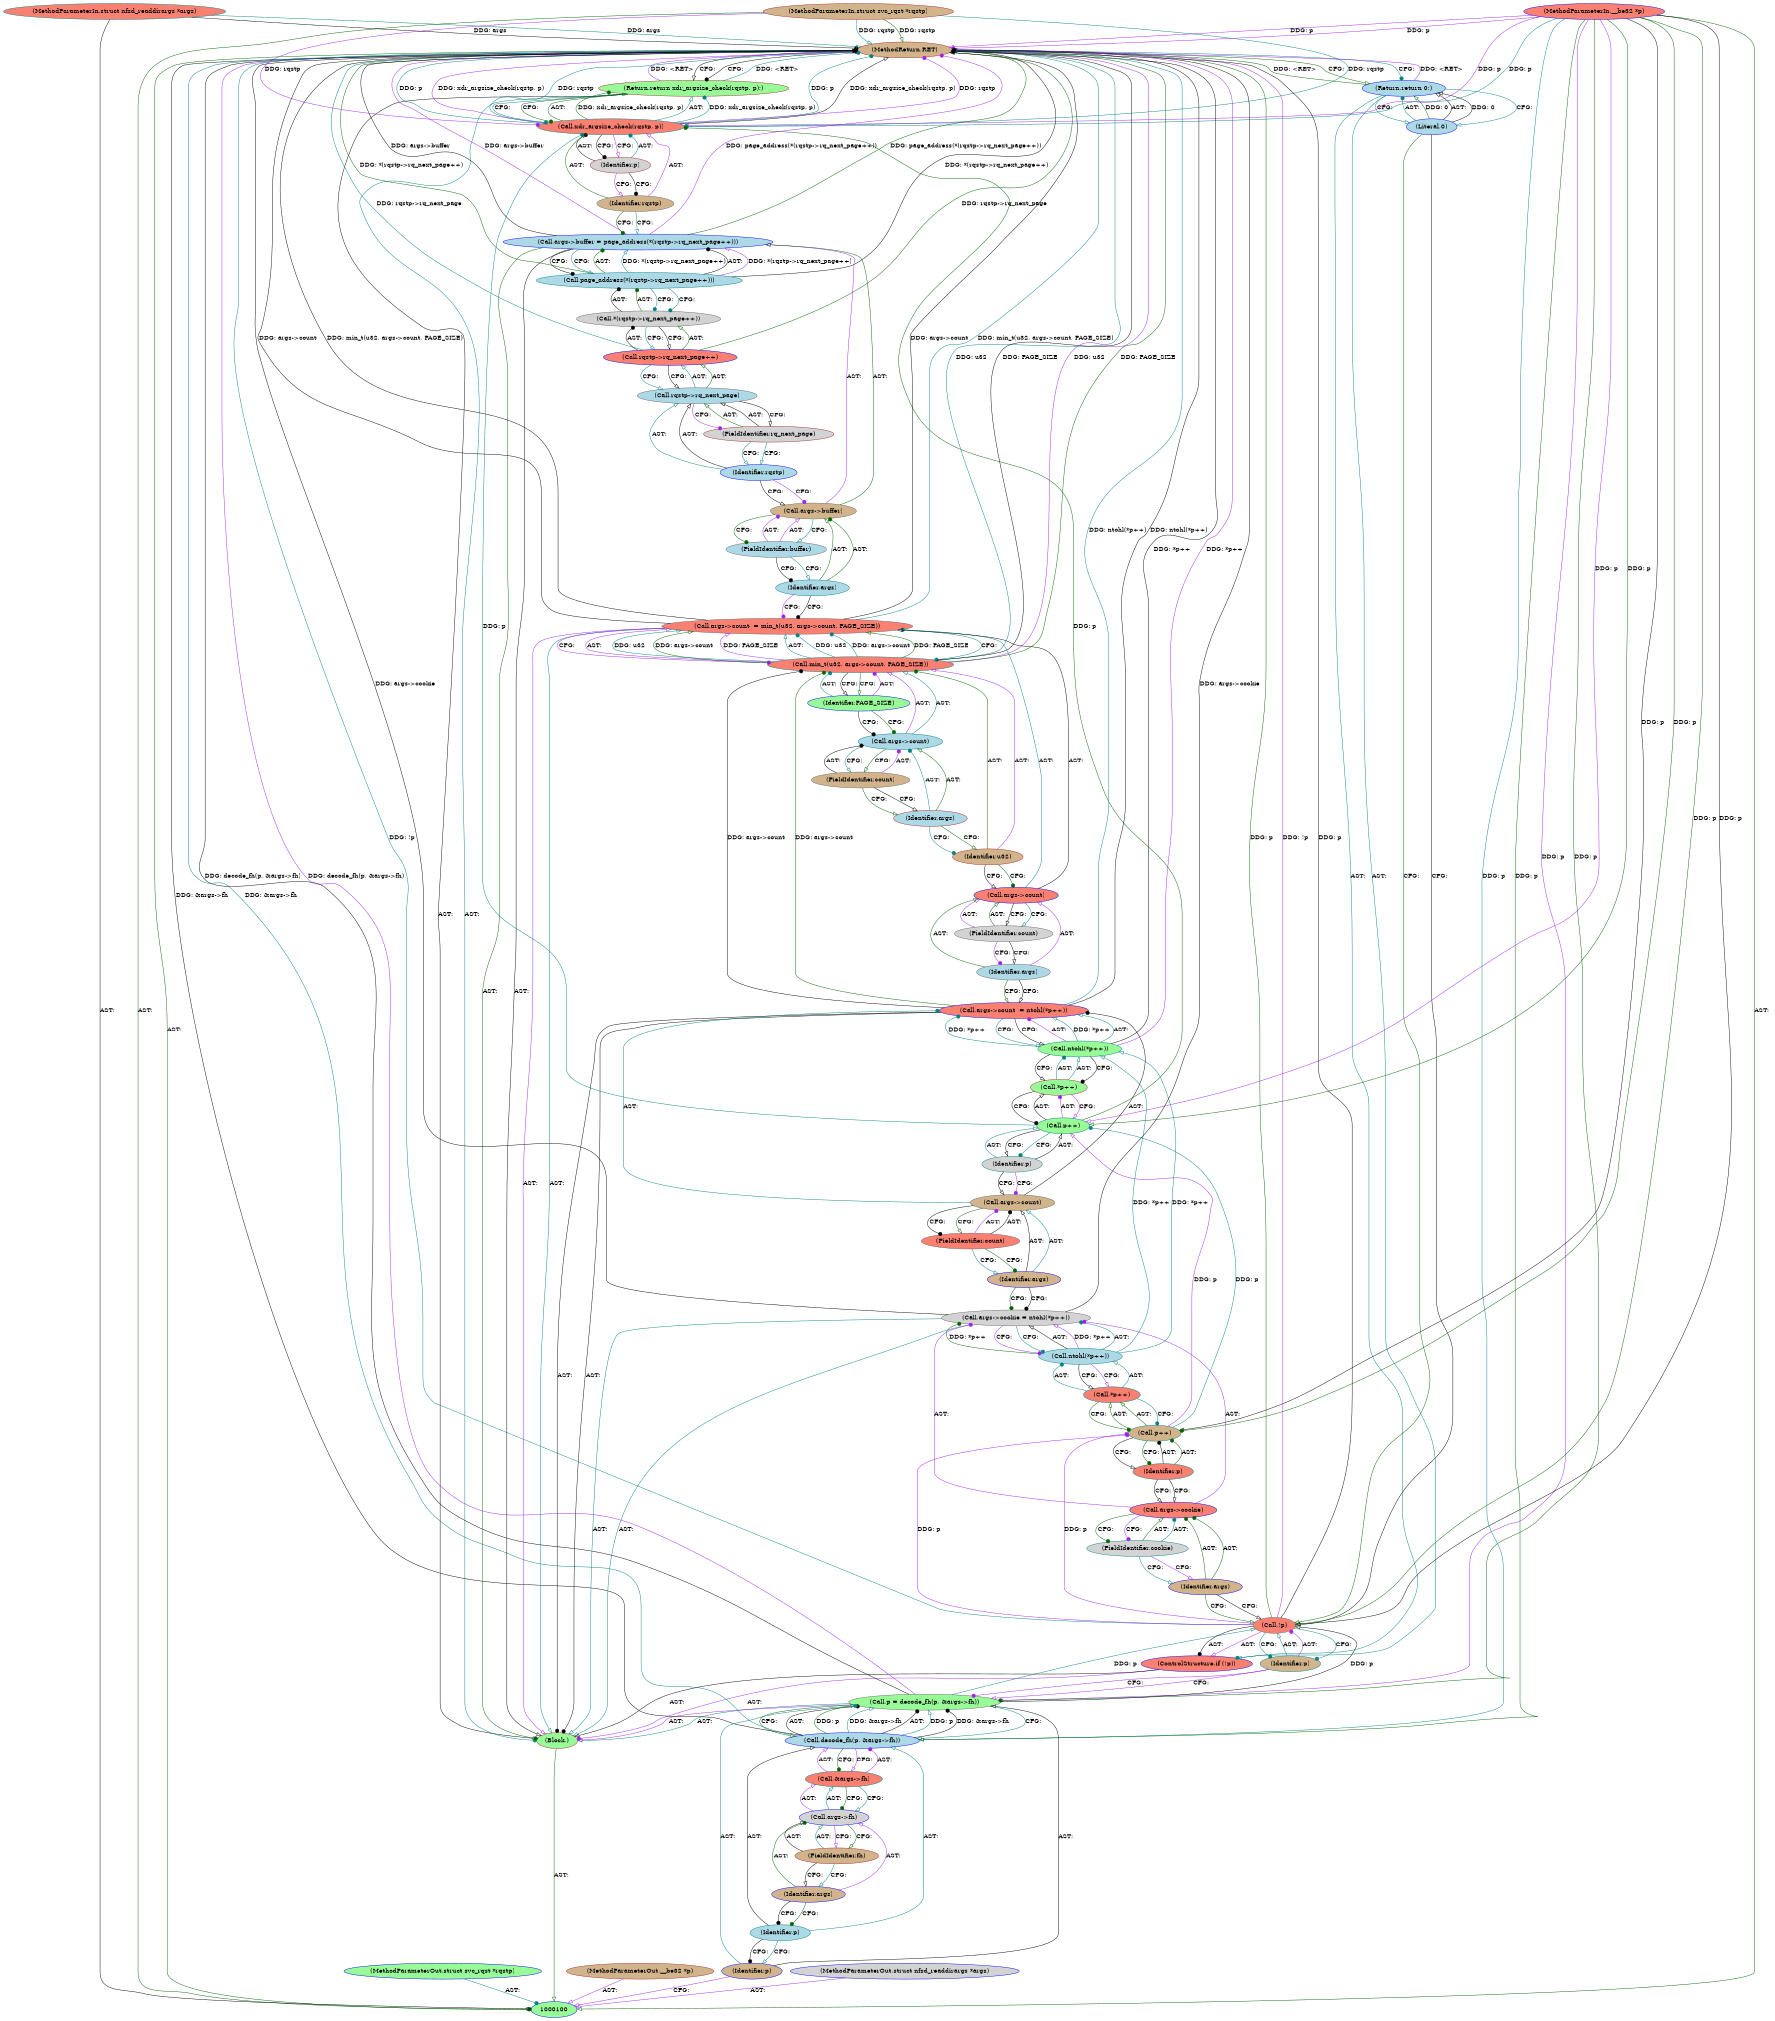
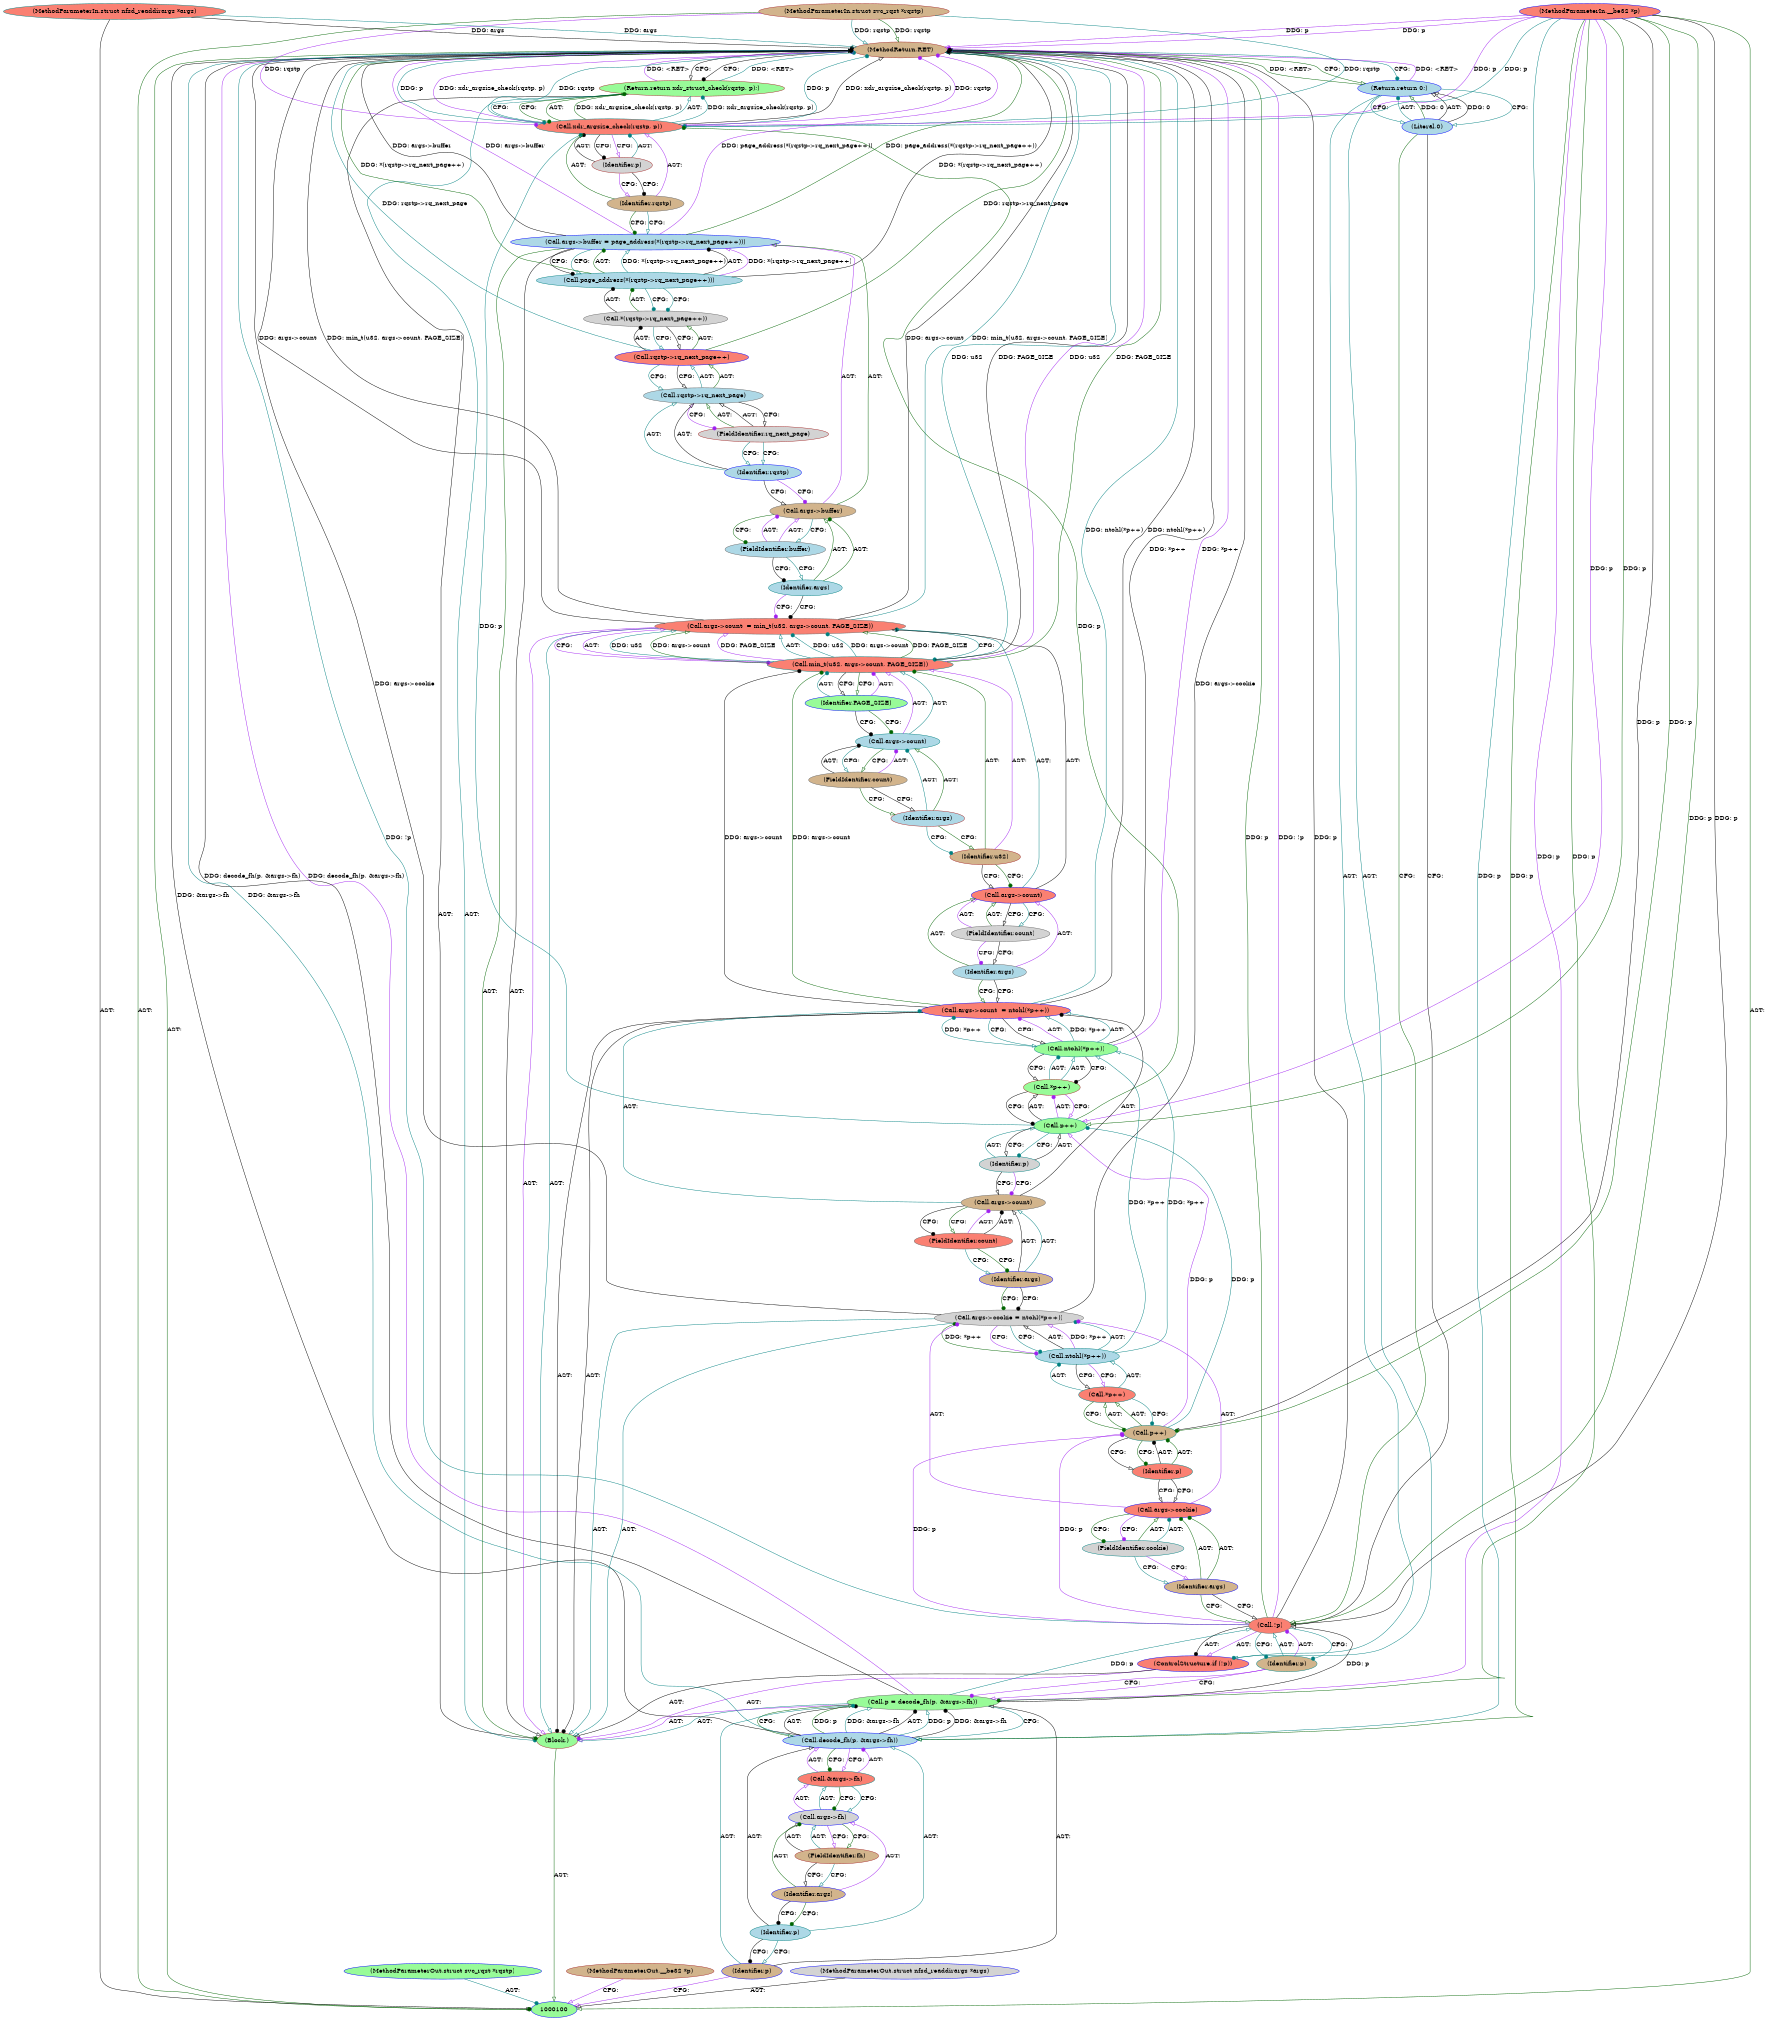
(694, 88) -> (692, 88)
(611, 1990) -> (612, 1990)
(713, 1992) -> (713, 1992)
